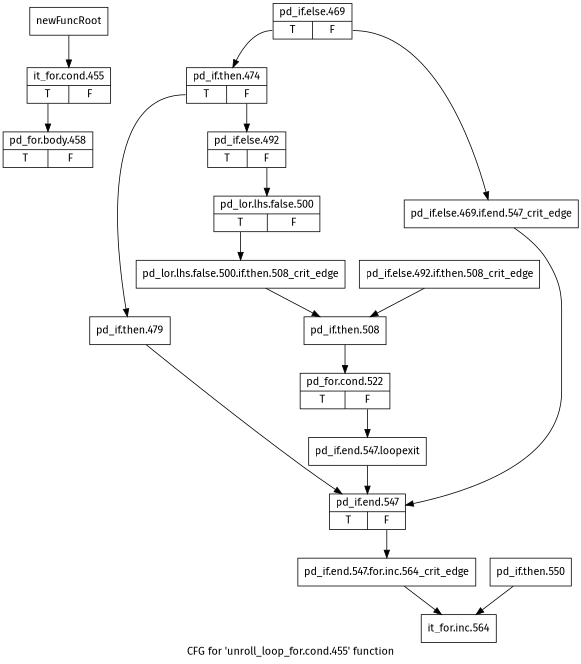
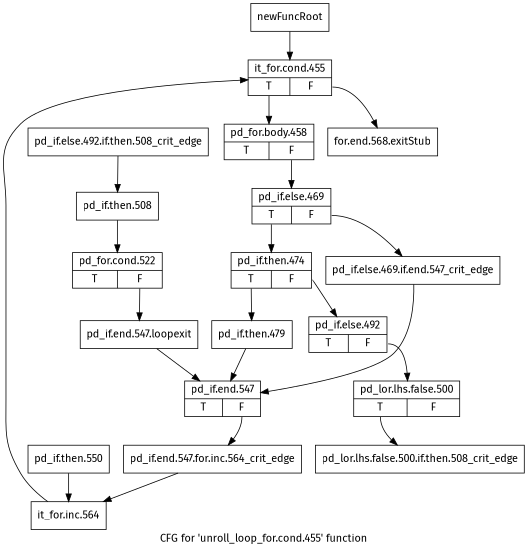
none -> (383, 142)
none -> (291, 170)
none -> (6, 204)
(289, 301) -> none
